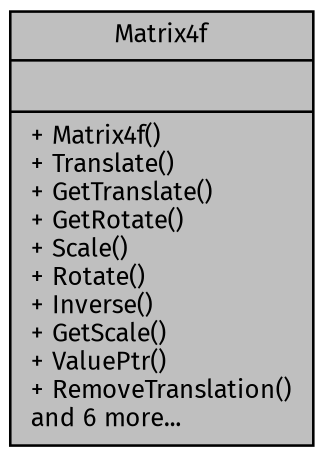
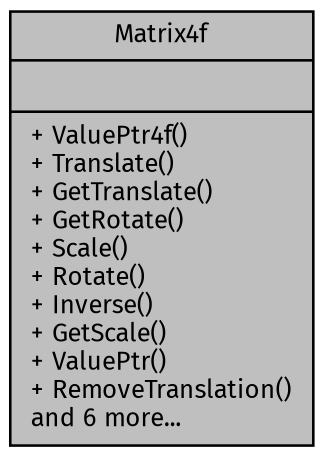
(96, 136) -> (109, 136)
